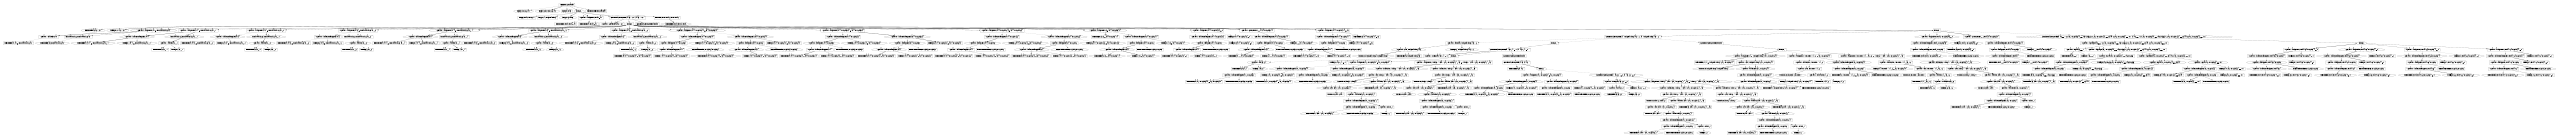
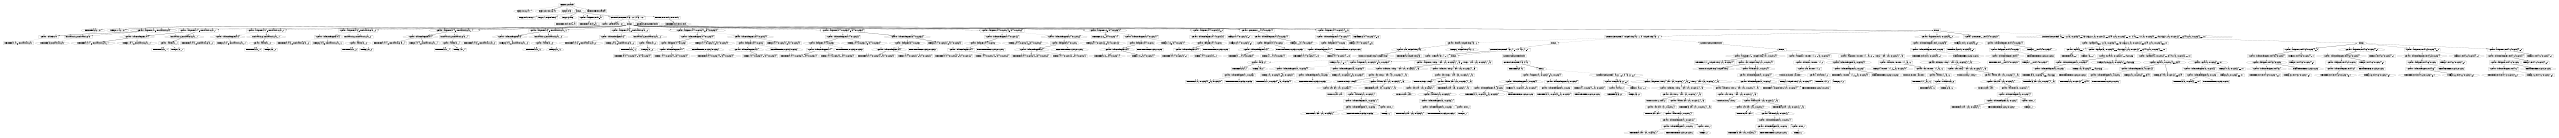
(2184, 72) -> (2166, 68)
